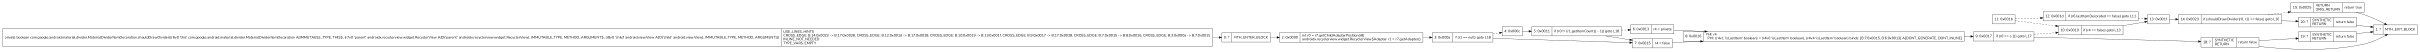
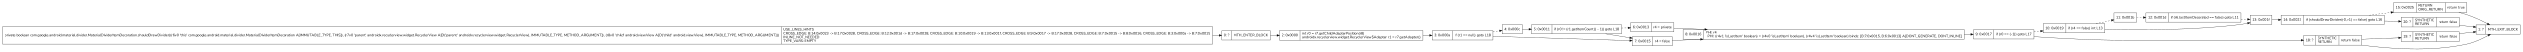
(2035, 23) -> (2104, 22)
(2102, 30) -> (2085, 28)
